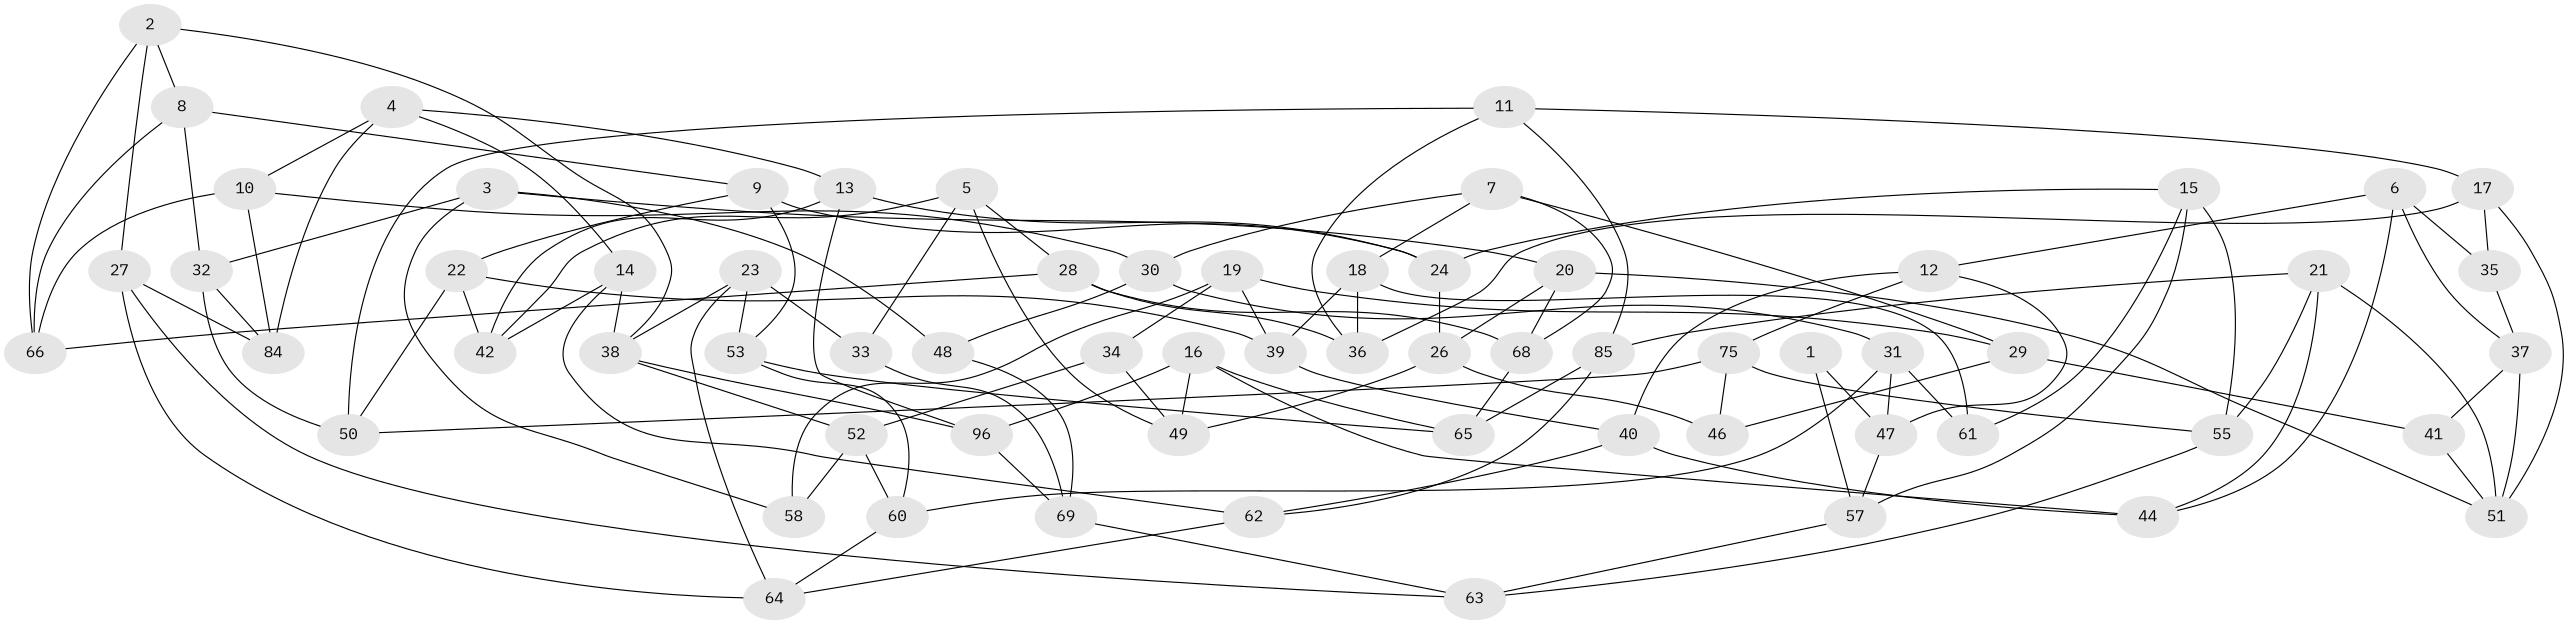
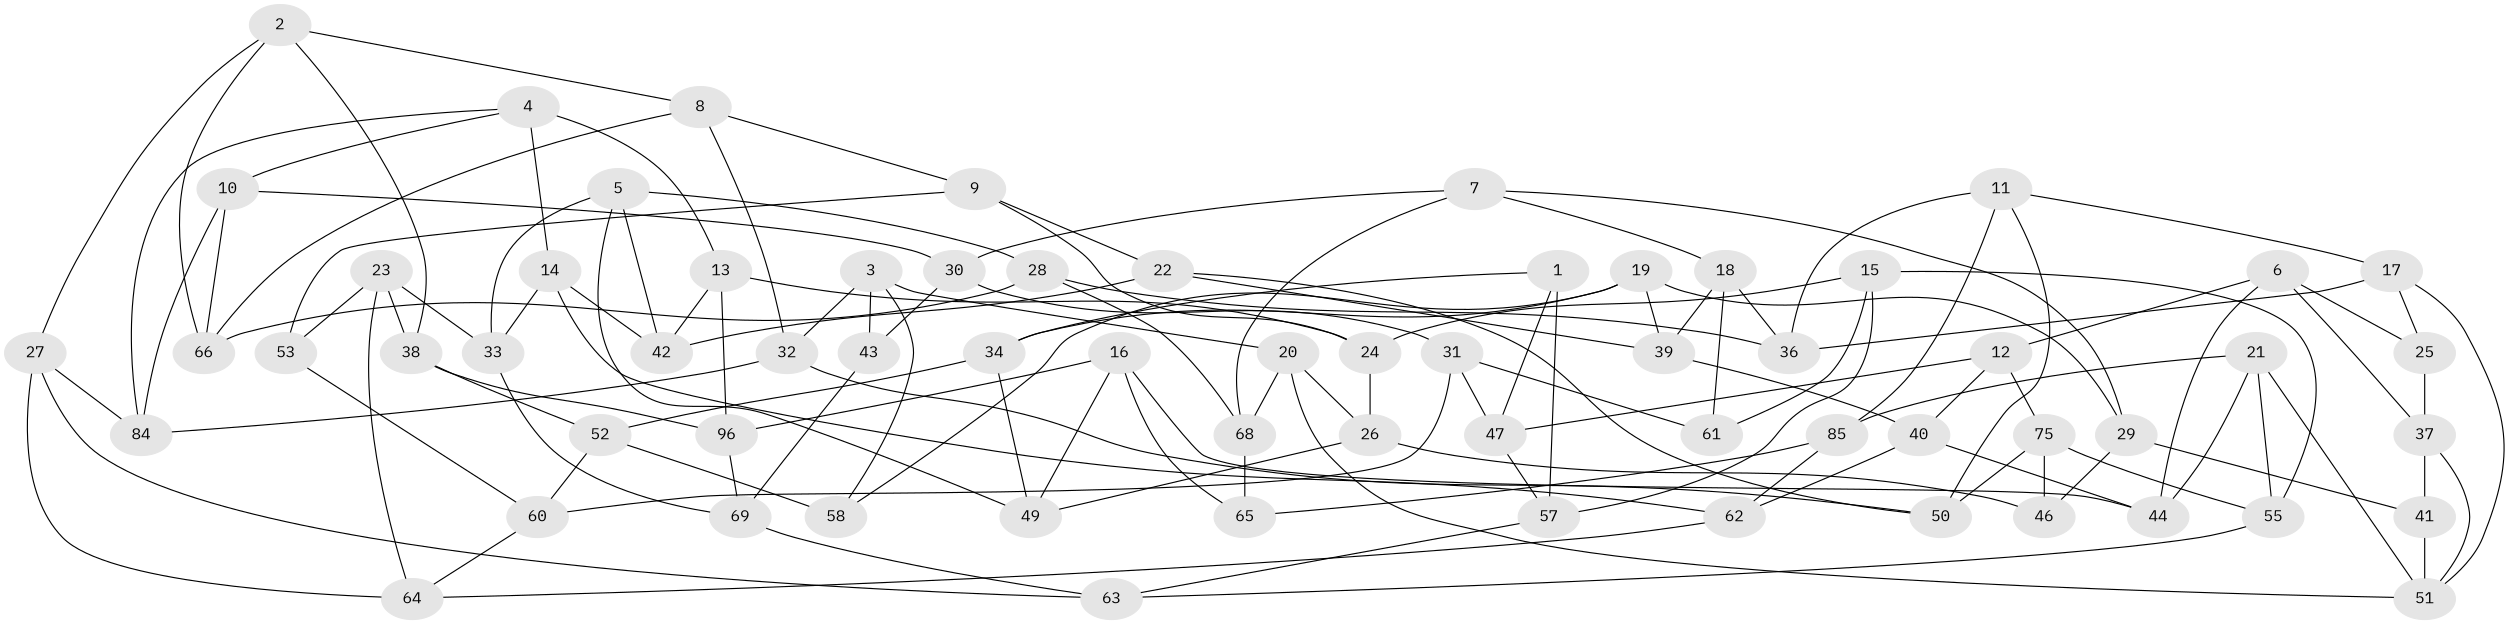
(2490, 271) -> (2425, 353)
none -> (1347, 284)
(618, 312) -> (522, 312)
(943, 353) -> (869, 353)
(1148, 408) -> none
